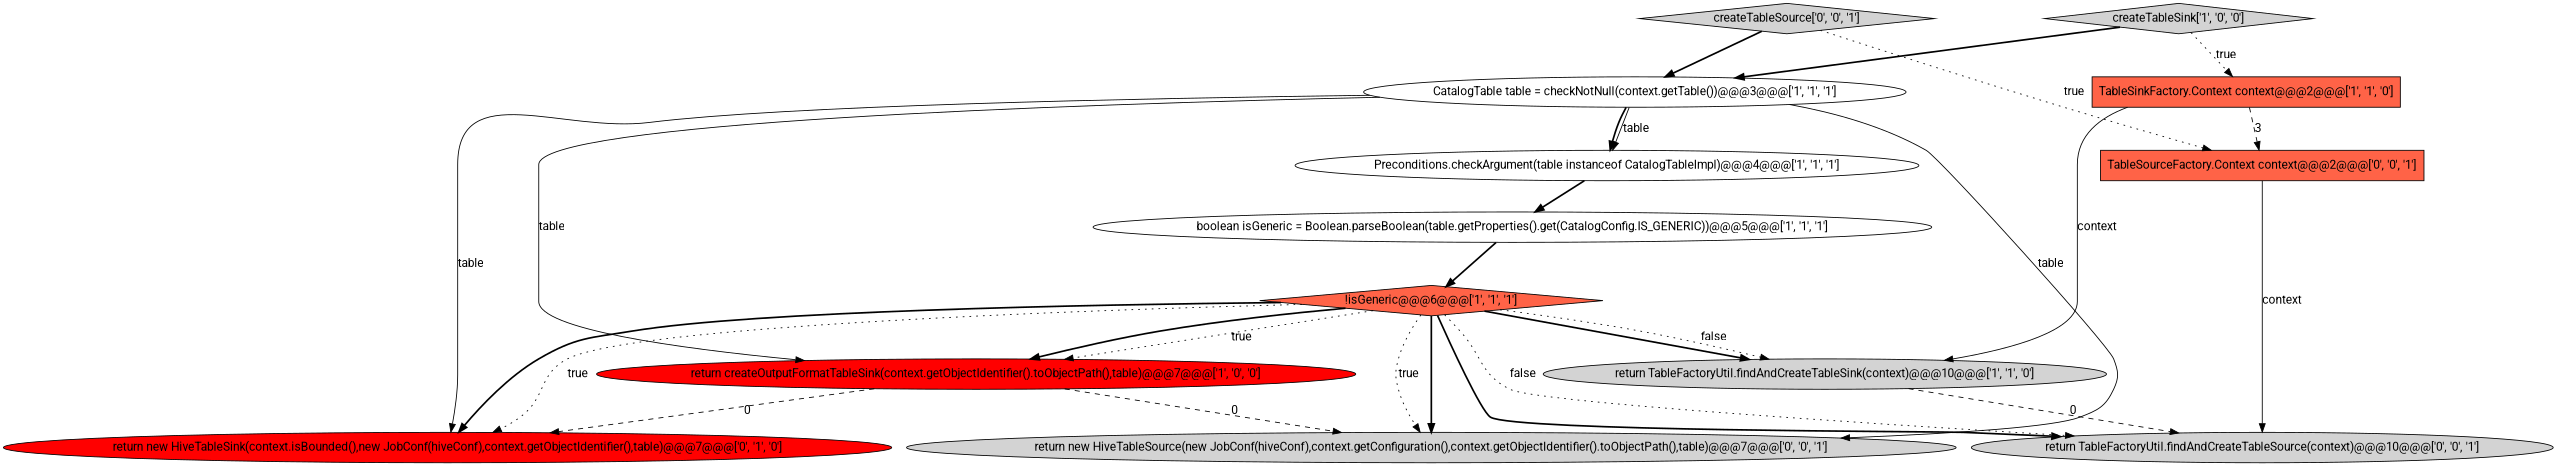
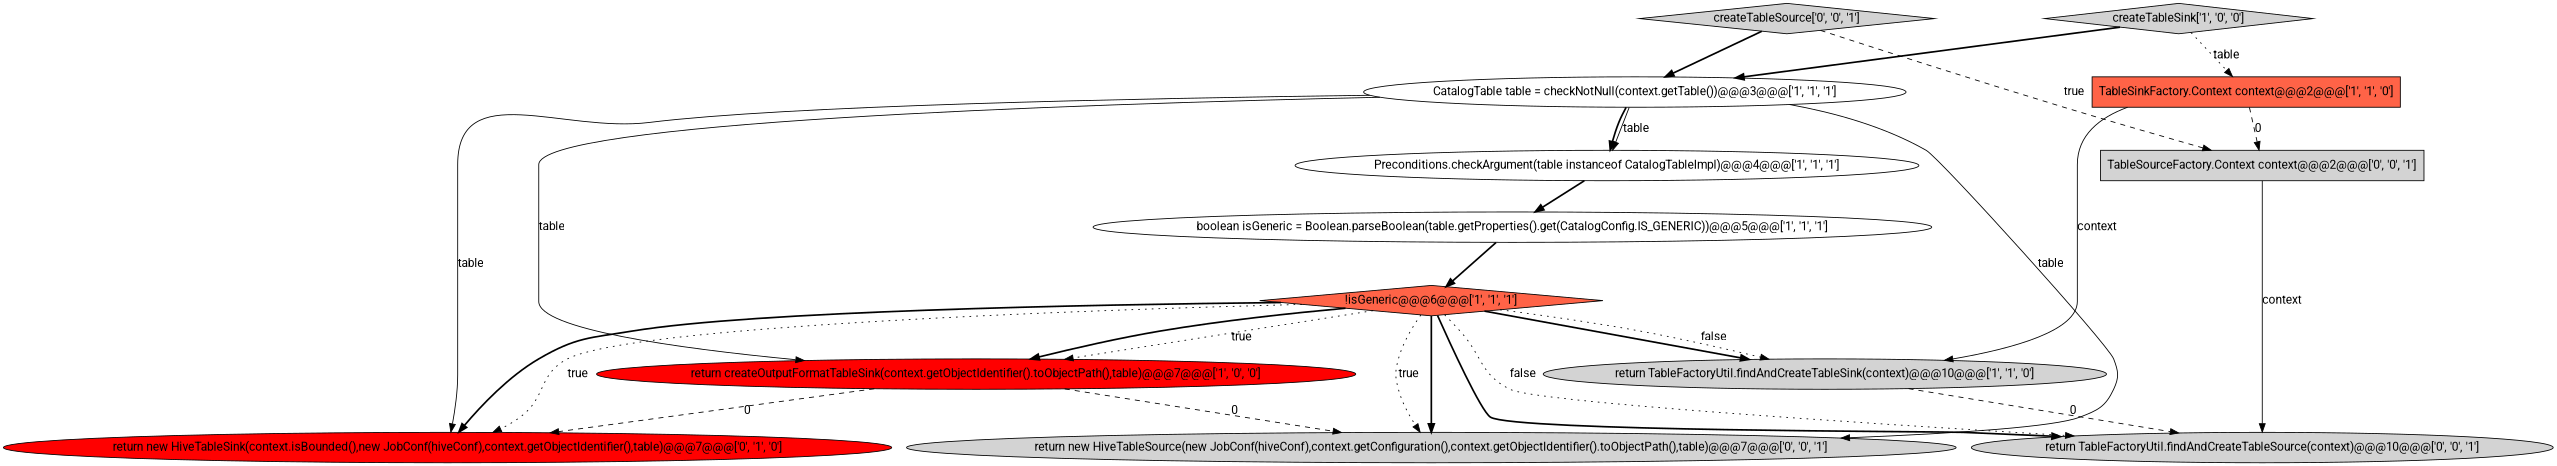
(2226, 55) -> (2226, 55)
(2011, 91) -> (2011, 91)
(2258, 129) -> (2258, 129)
(2262, 166) -> (2262, 166)
